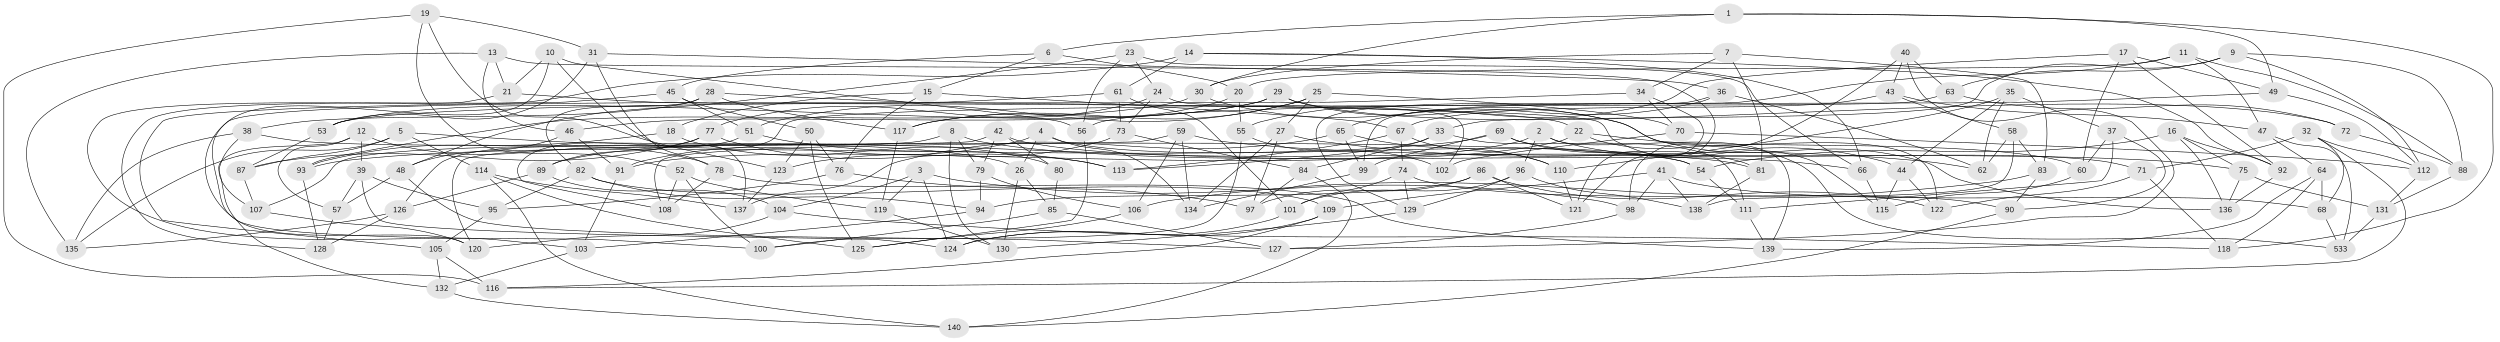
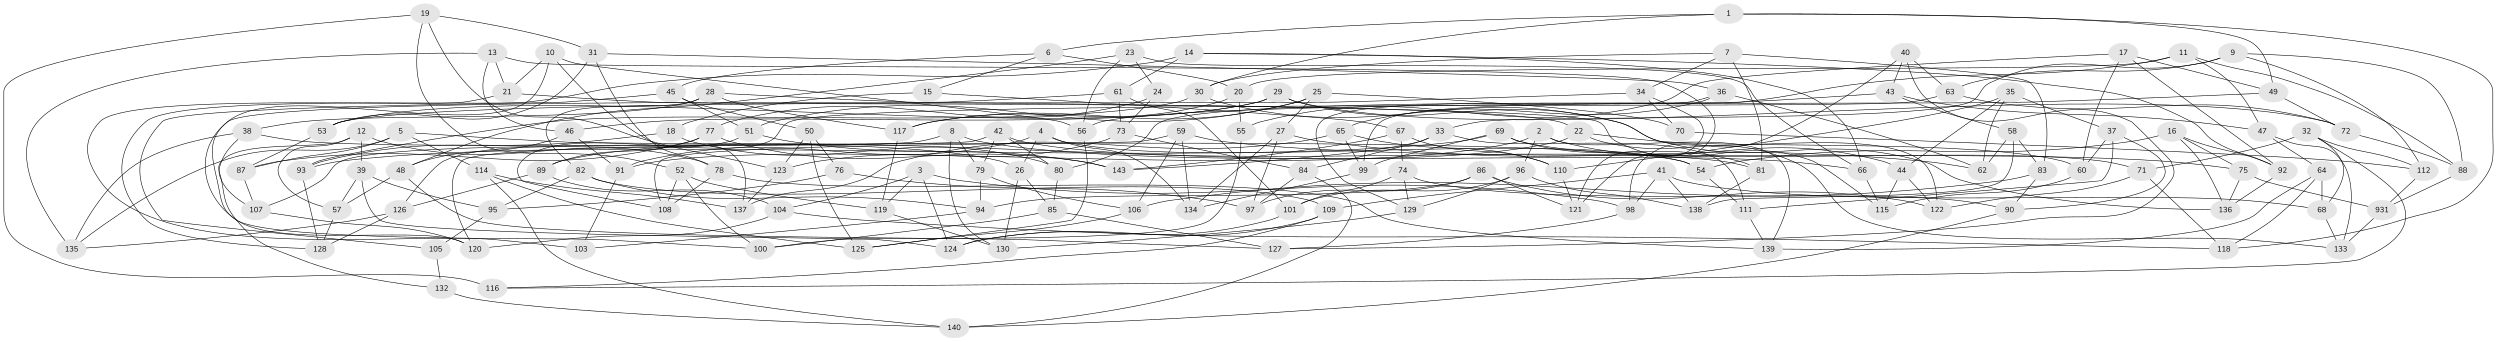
(1644, 107) -> (1467, 104)
(2357, 118) -> (2310, 112)
(878, 124) -> none
(1119, 171) -> (1119, 171)
(1442, 171) -> none
(2382, 210) -> (2382, 210)
(2341, 249) -> (2341, 249)
(511, 268) -> none
(464, 269) -> none
